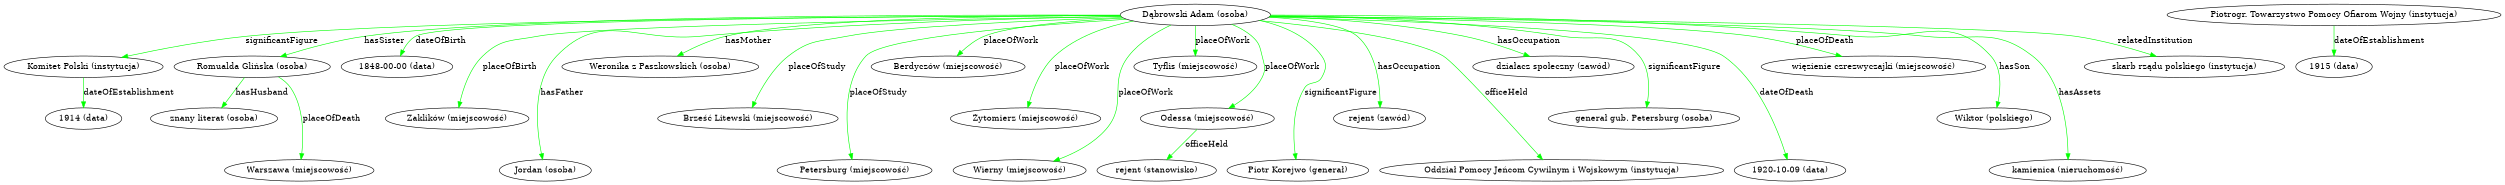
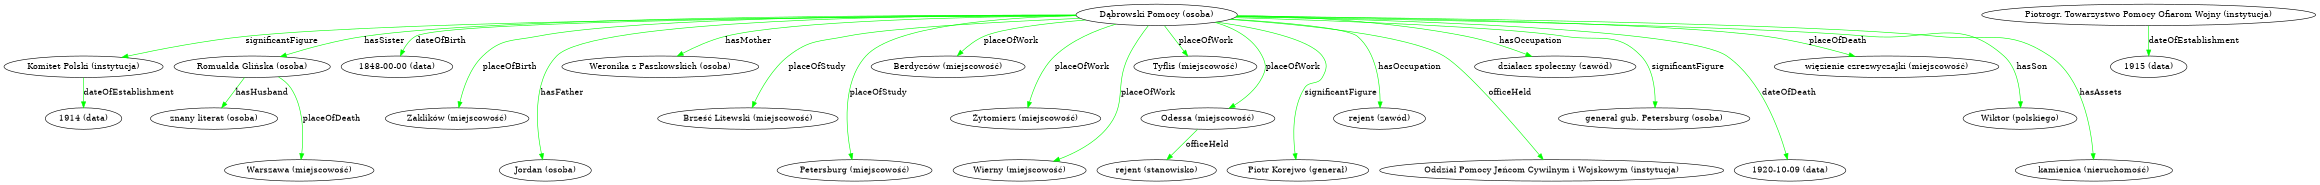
(1195, 15) -> (1157, 15)
(2184, 67) -> none
